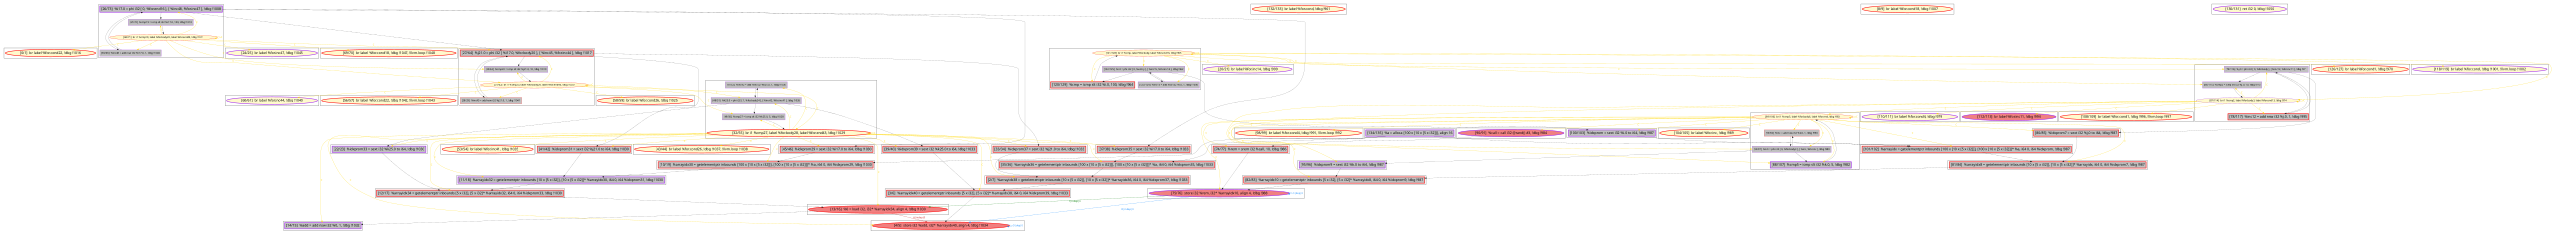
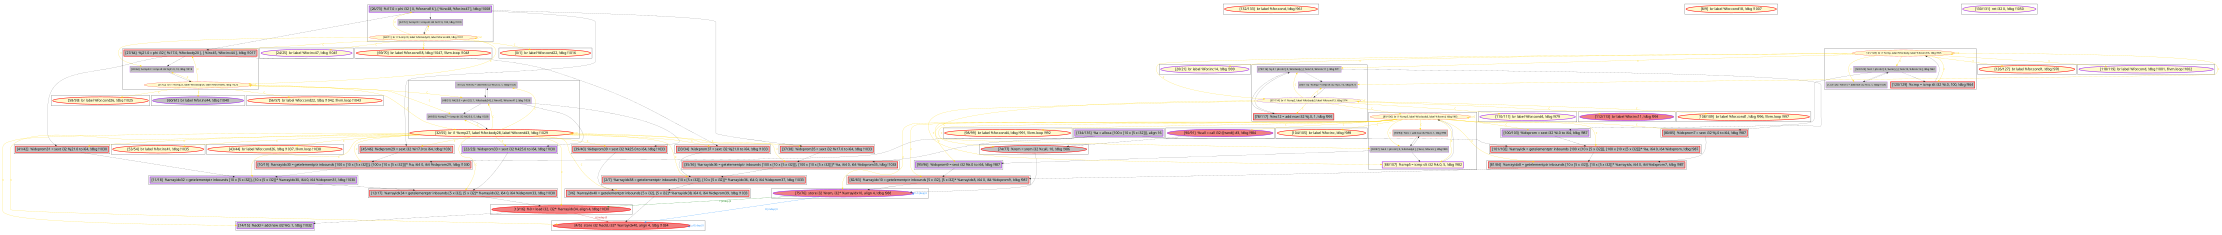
(131, 53) -> none
(272, 101) -> (198, 101)
(491, 101) -> none
(1251, 149) -> (1034, 149)
(1811, 165) -> (1423, 165)
